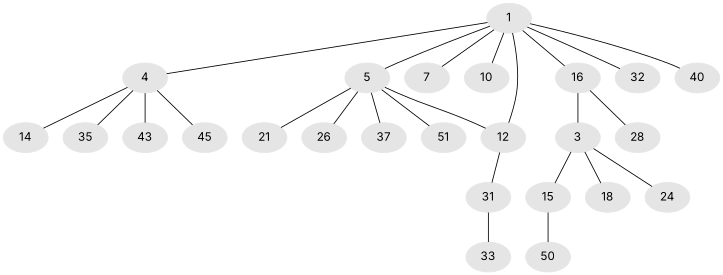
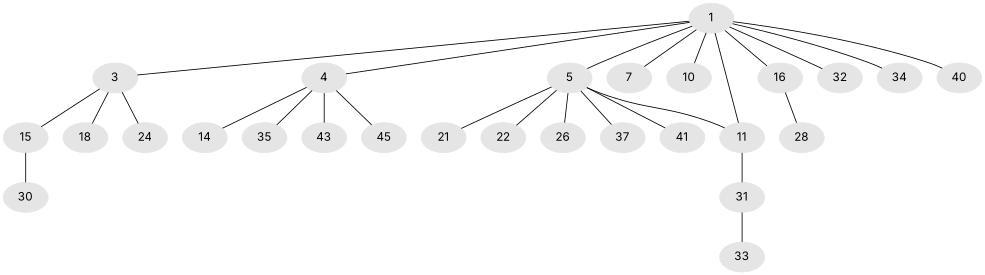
none -> (900, 78)
(578, 108) -> (413, 48)
(444, 138) -> (682, 138)
none -> (503, 138)
(503, 138) -> (742, 138)
(548, 257) -> (26, 197)
